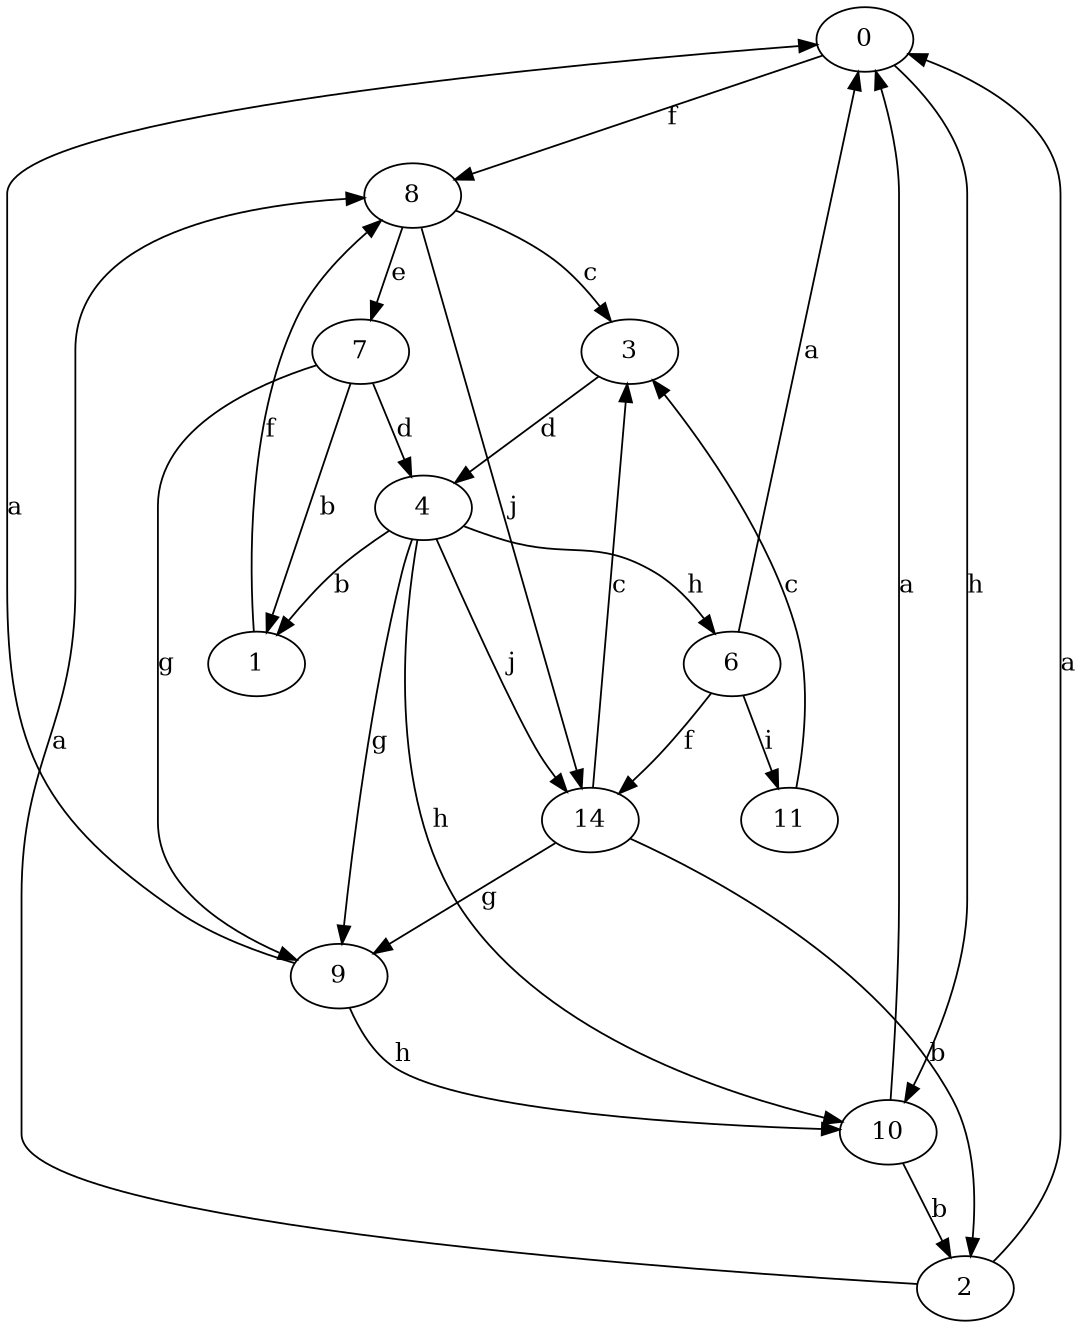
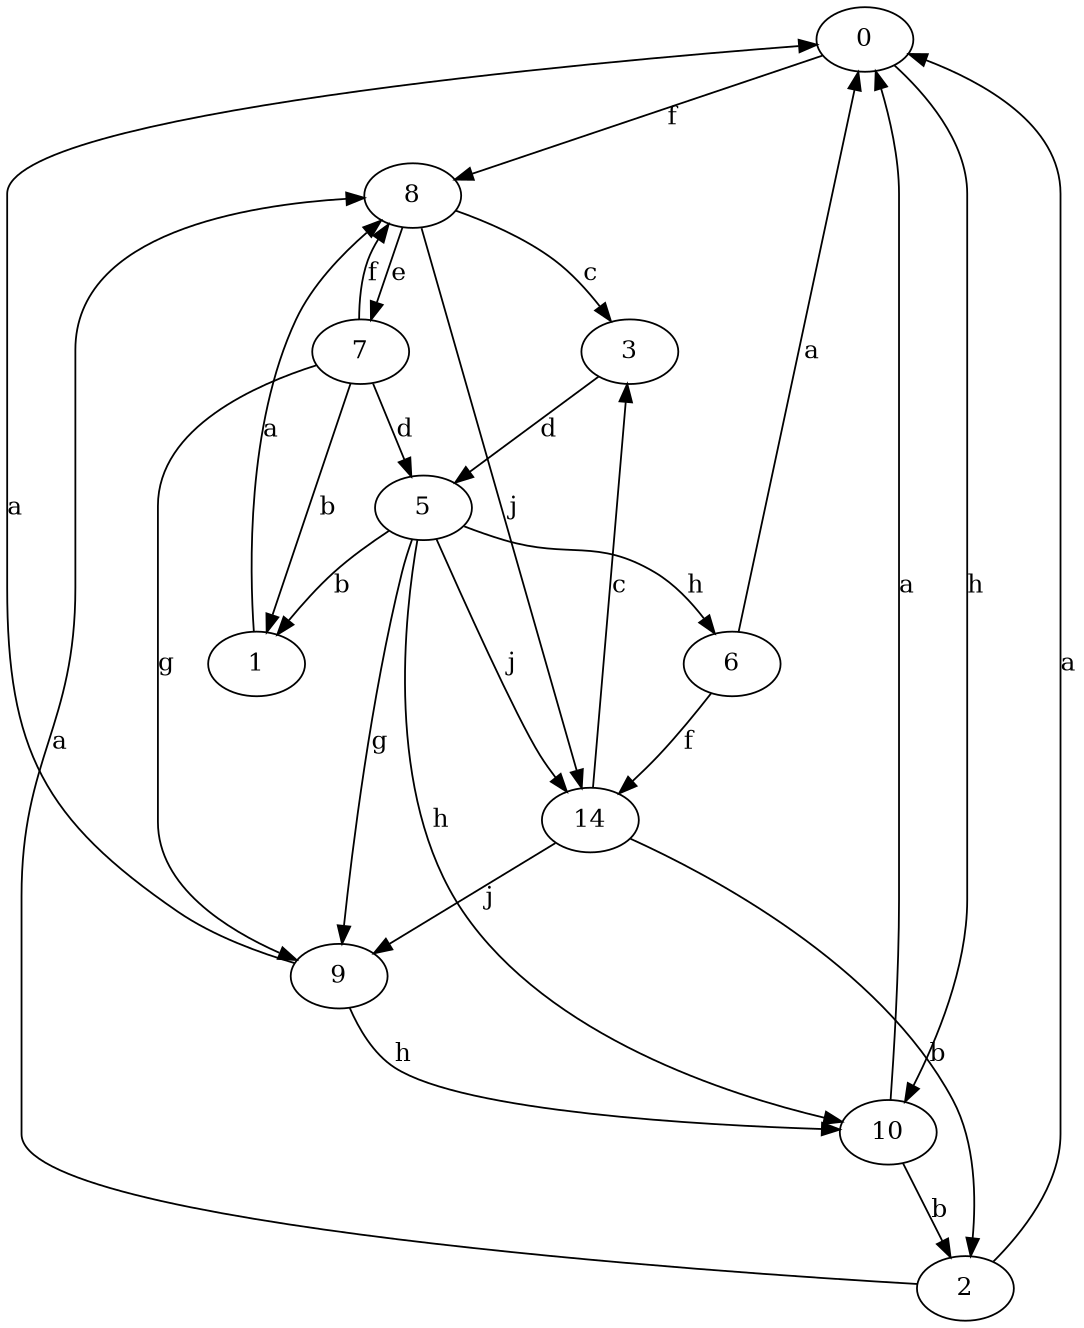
none -> (363, 278)
(271, 430) -> (271, 430)
(423, 508) -> (423, 508)
(790, 820) -> none
(490, 898) -> (490, 898)
